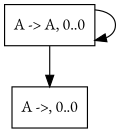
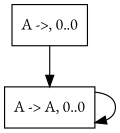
(50, 61) -> (50, 61)
